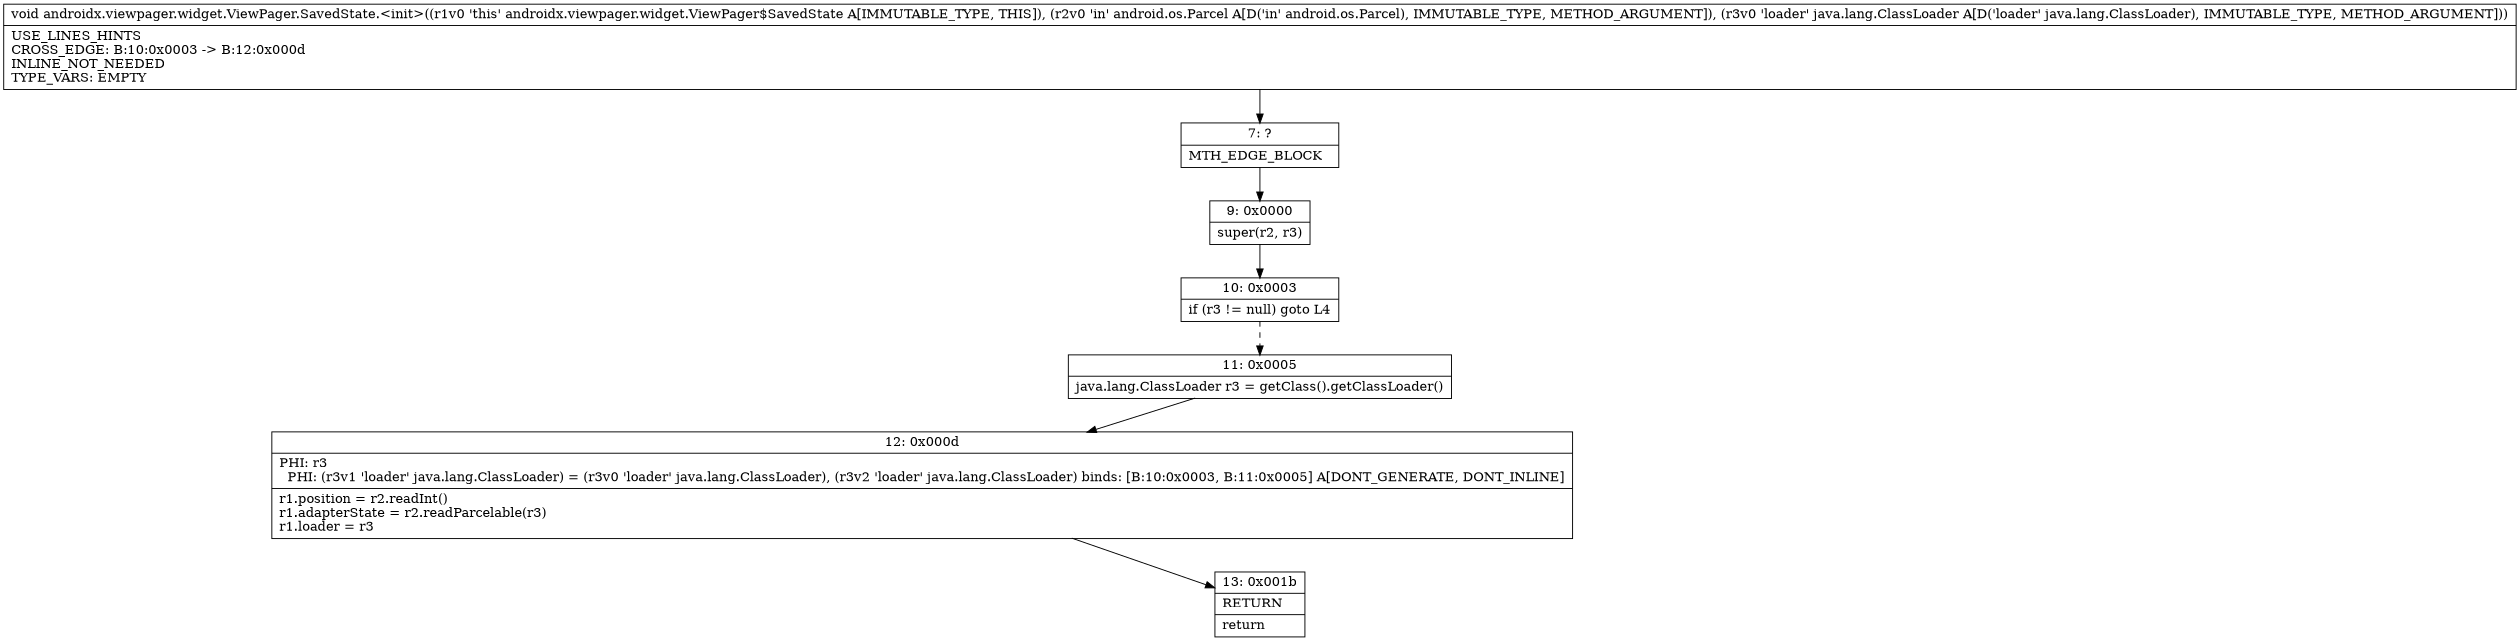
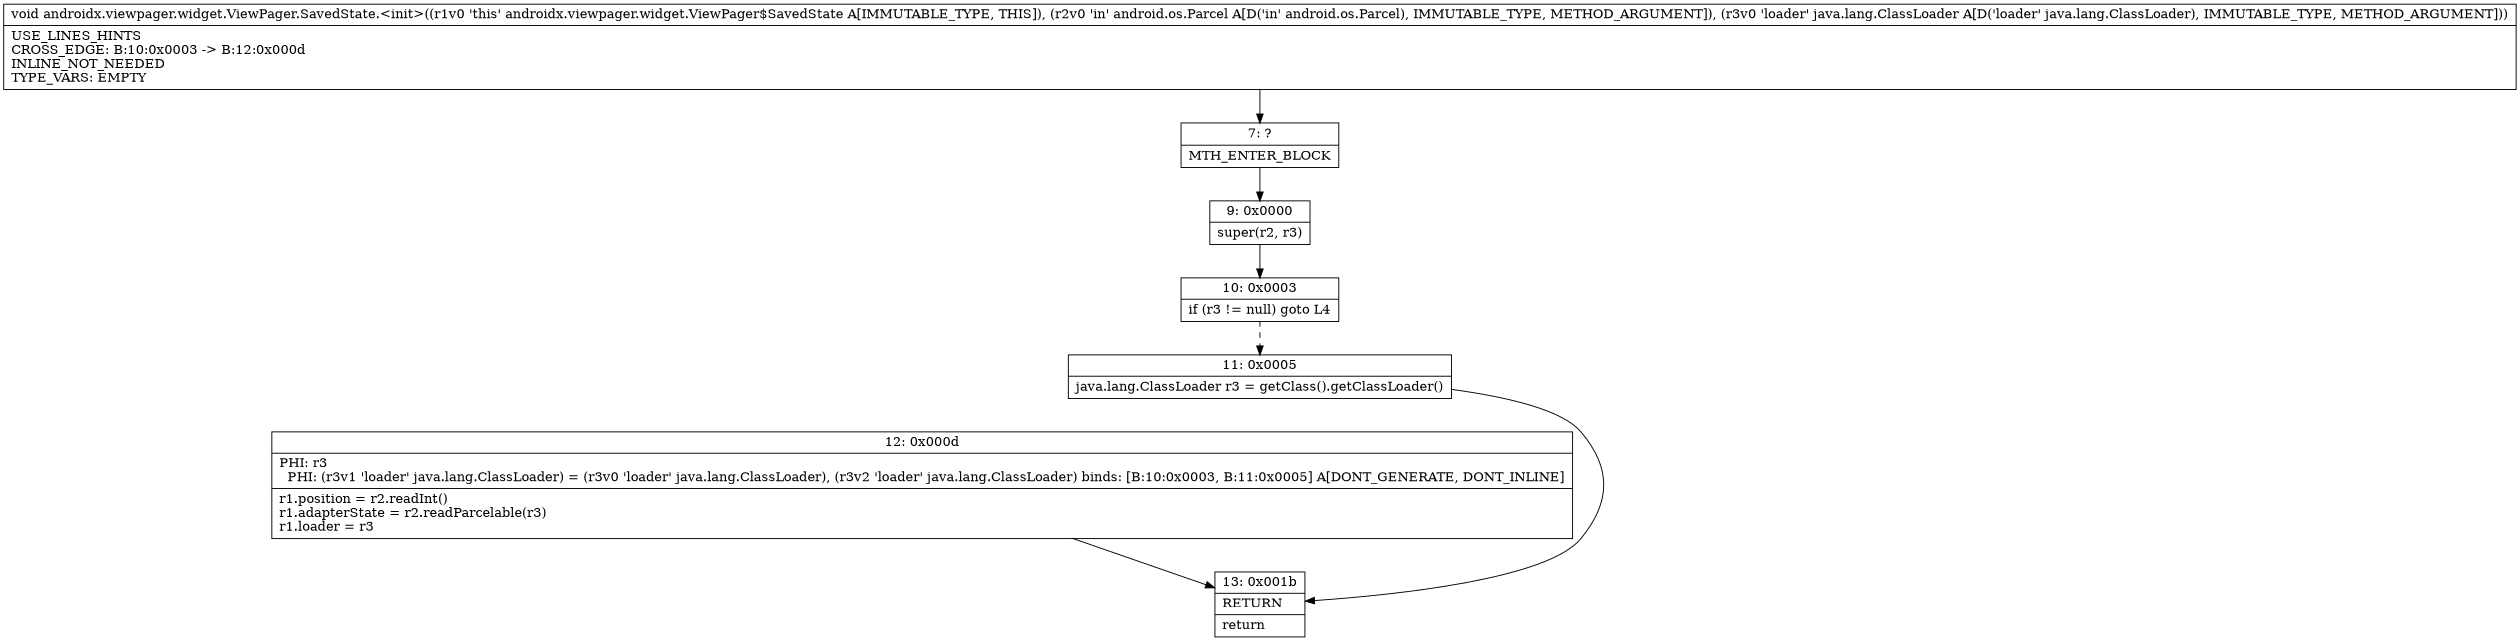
(1256, 156) -> (1260, 156)
(1146, 414) -> (1573, 545)
